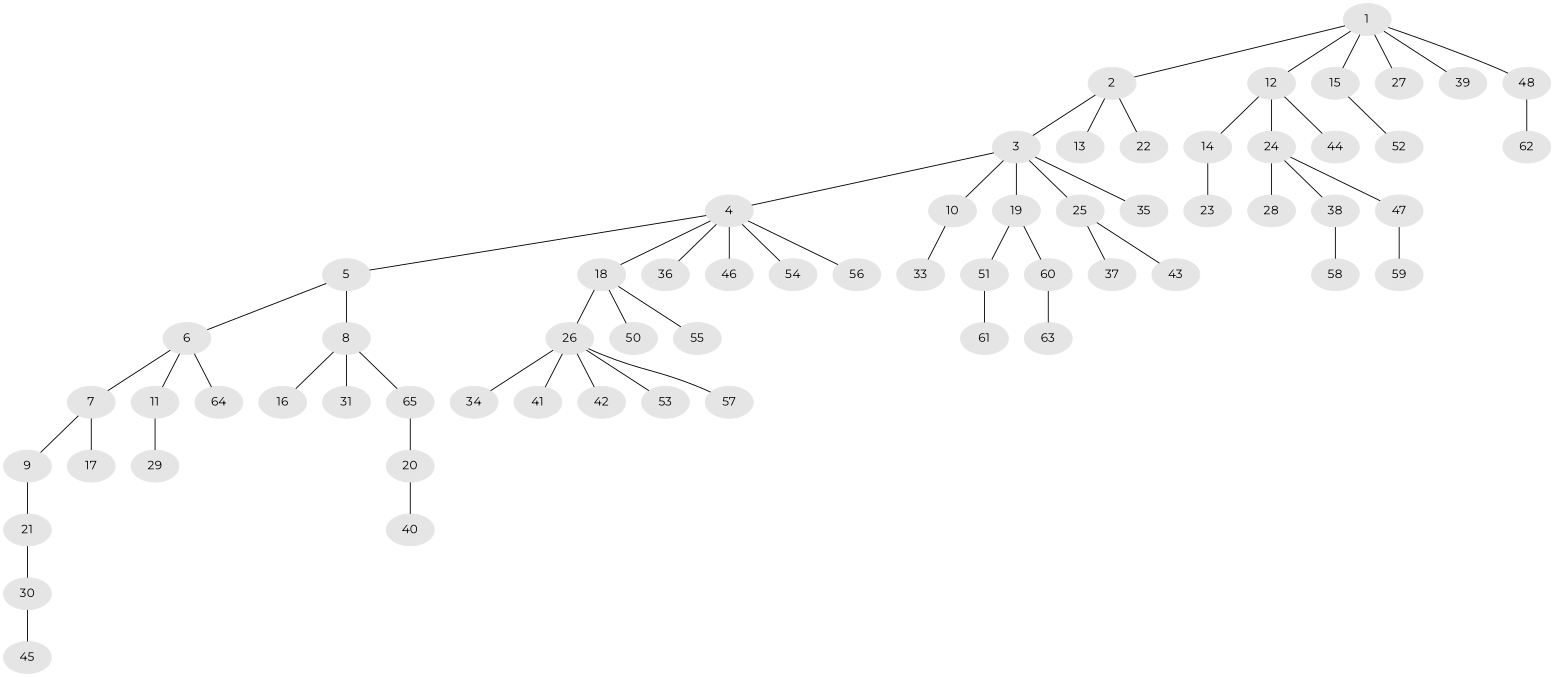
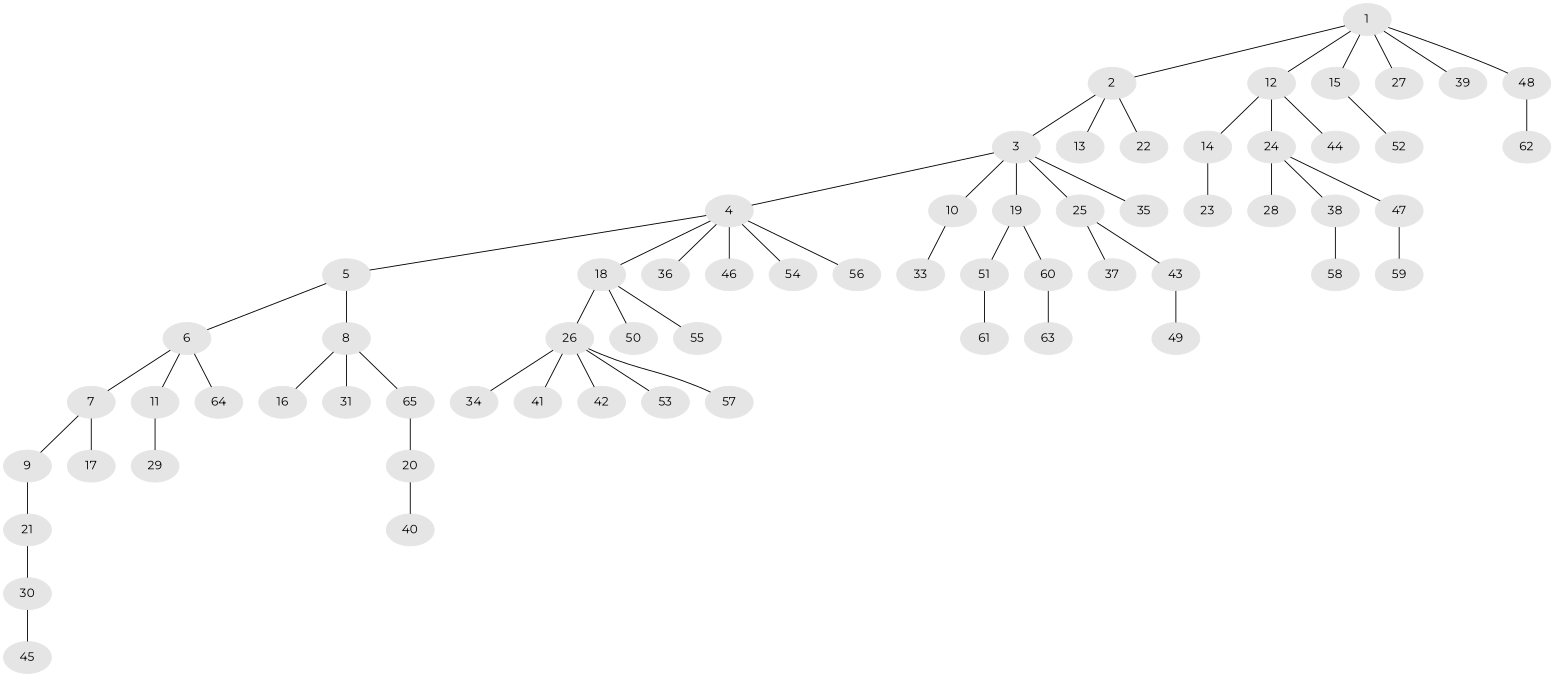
none -> (1176, 338)
